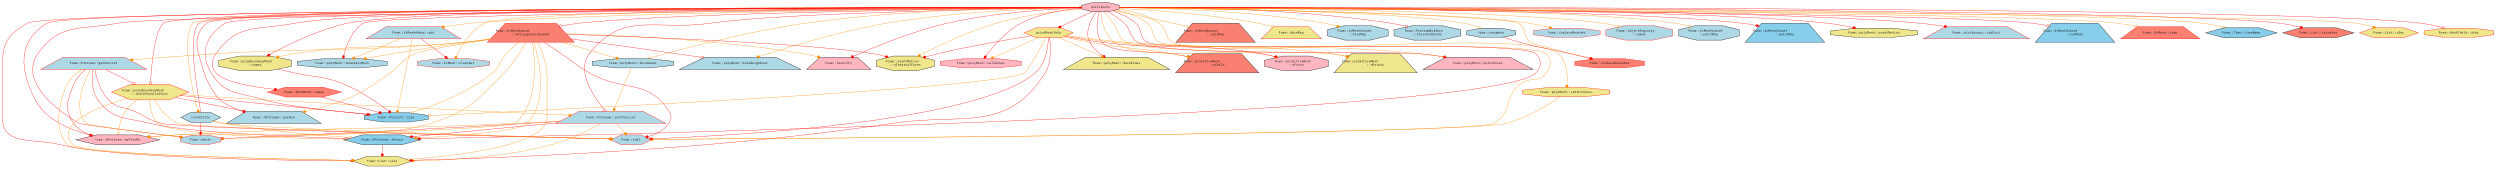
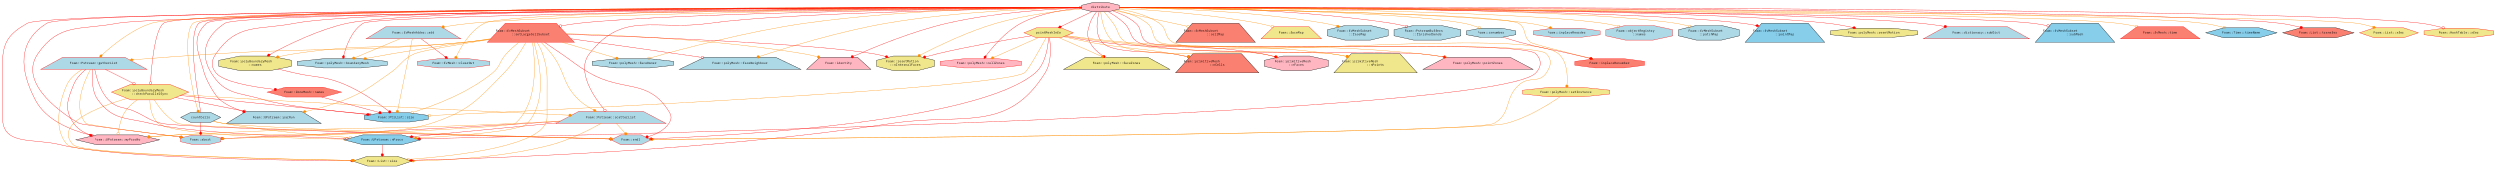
none -> (587, 10)
(623, 88) -> (564, 78)
